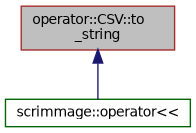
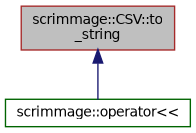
(98, 28) -> (98, 28)
